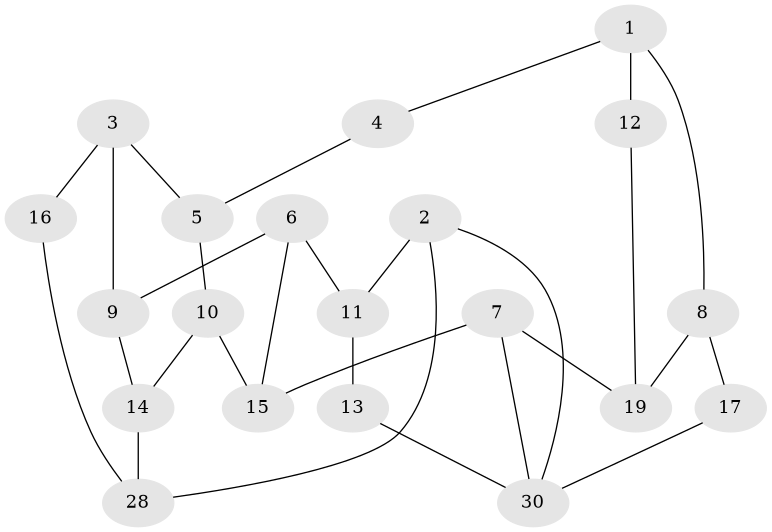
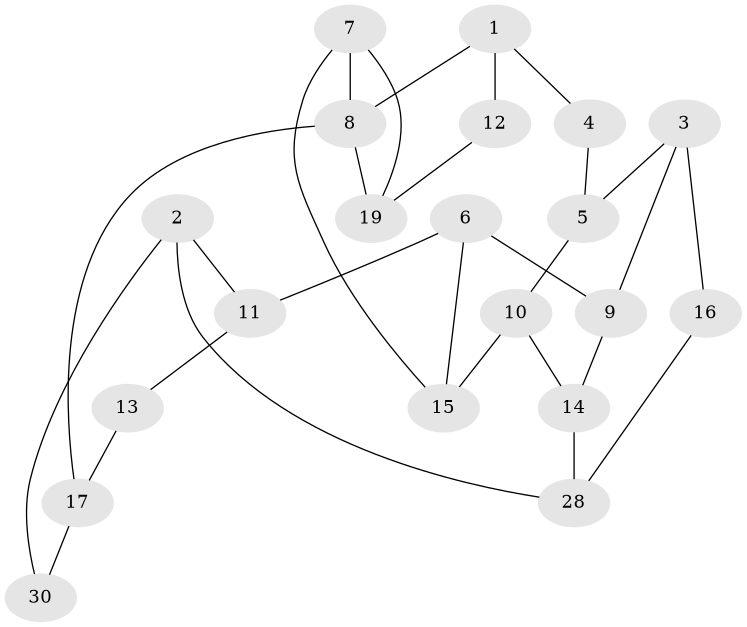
(515, 408) -> (350, 76)
(443, 456) -> (103, 456)
